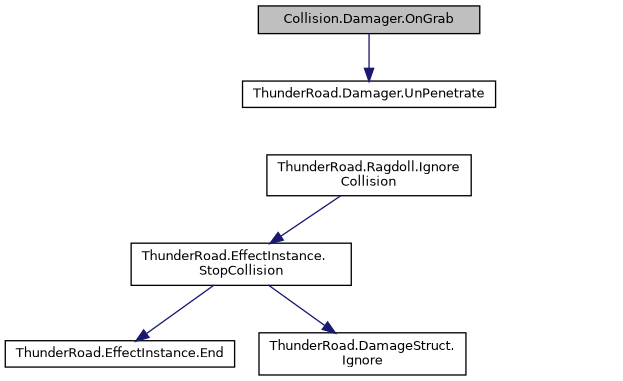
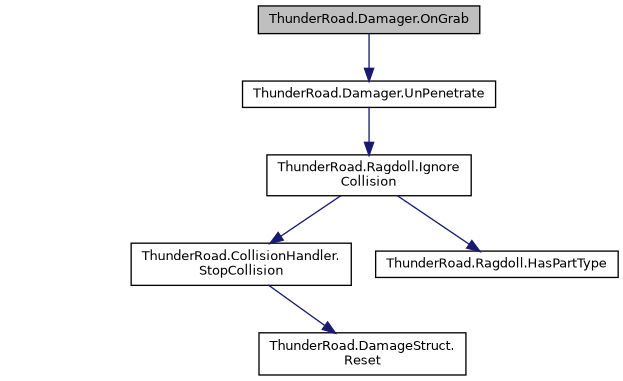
(369, 20) -> (369, 20)
none -> (369, 124)
(241, 264) -> (241, 264)
none -> (497, 264)
(120, 354) -> none
(362, 354) -> (362, 354)
